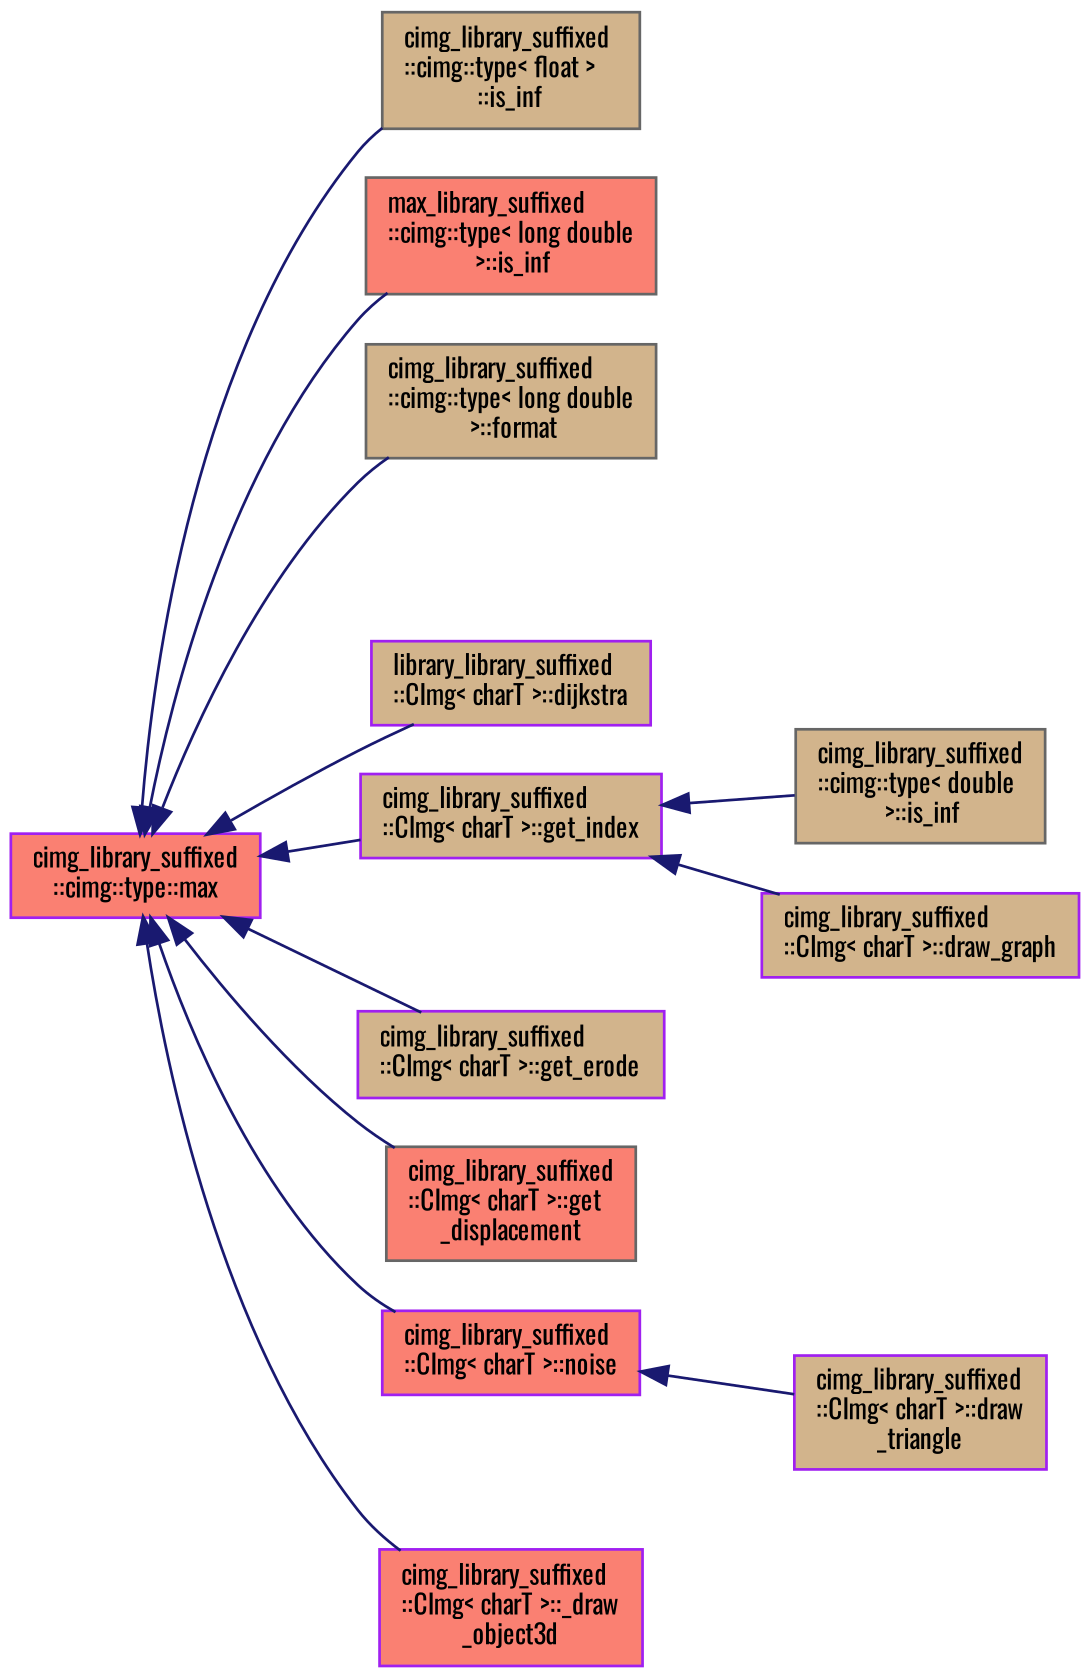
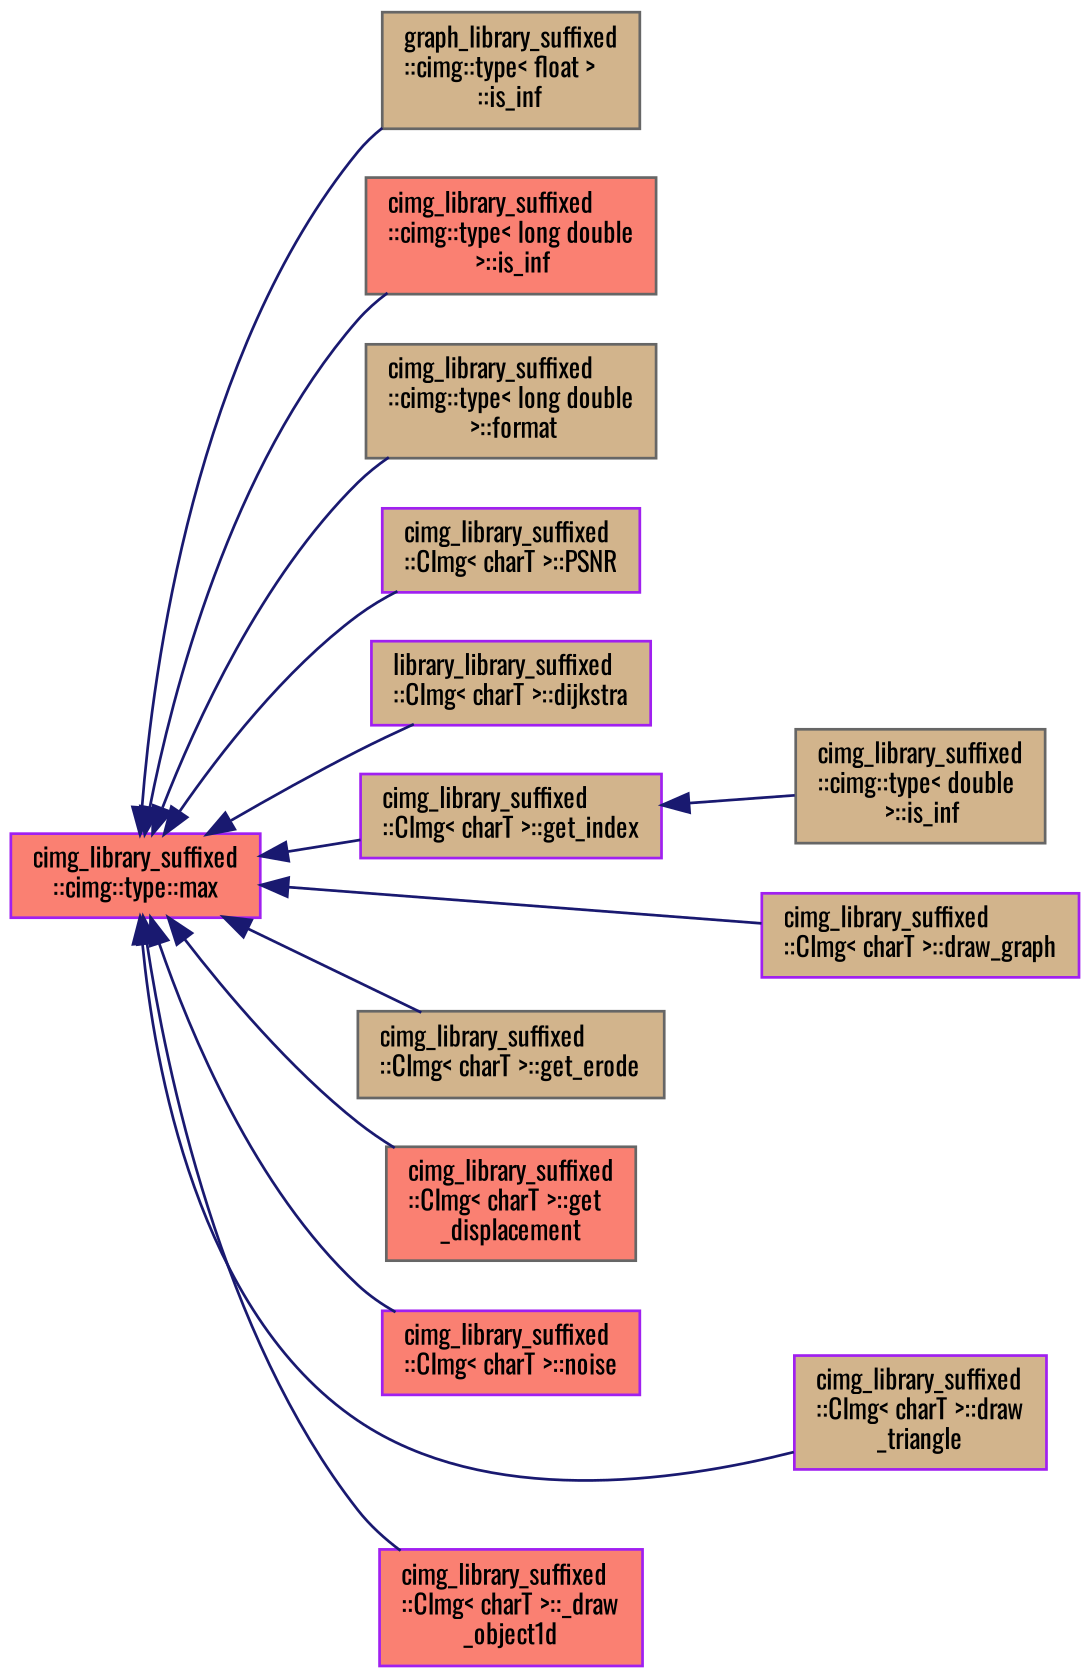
(511, 70) -> (511, 70)
(511, 236) -> (511, 236)
none -> (511, 550)
(729, 880) -> (525, 905)
(511, 1055) -> (511, 1055)
(731, 1385) -> (324, 1392)
(511, 1608) -> (511, 1608)
